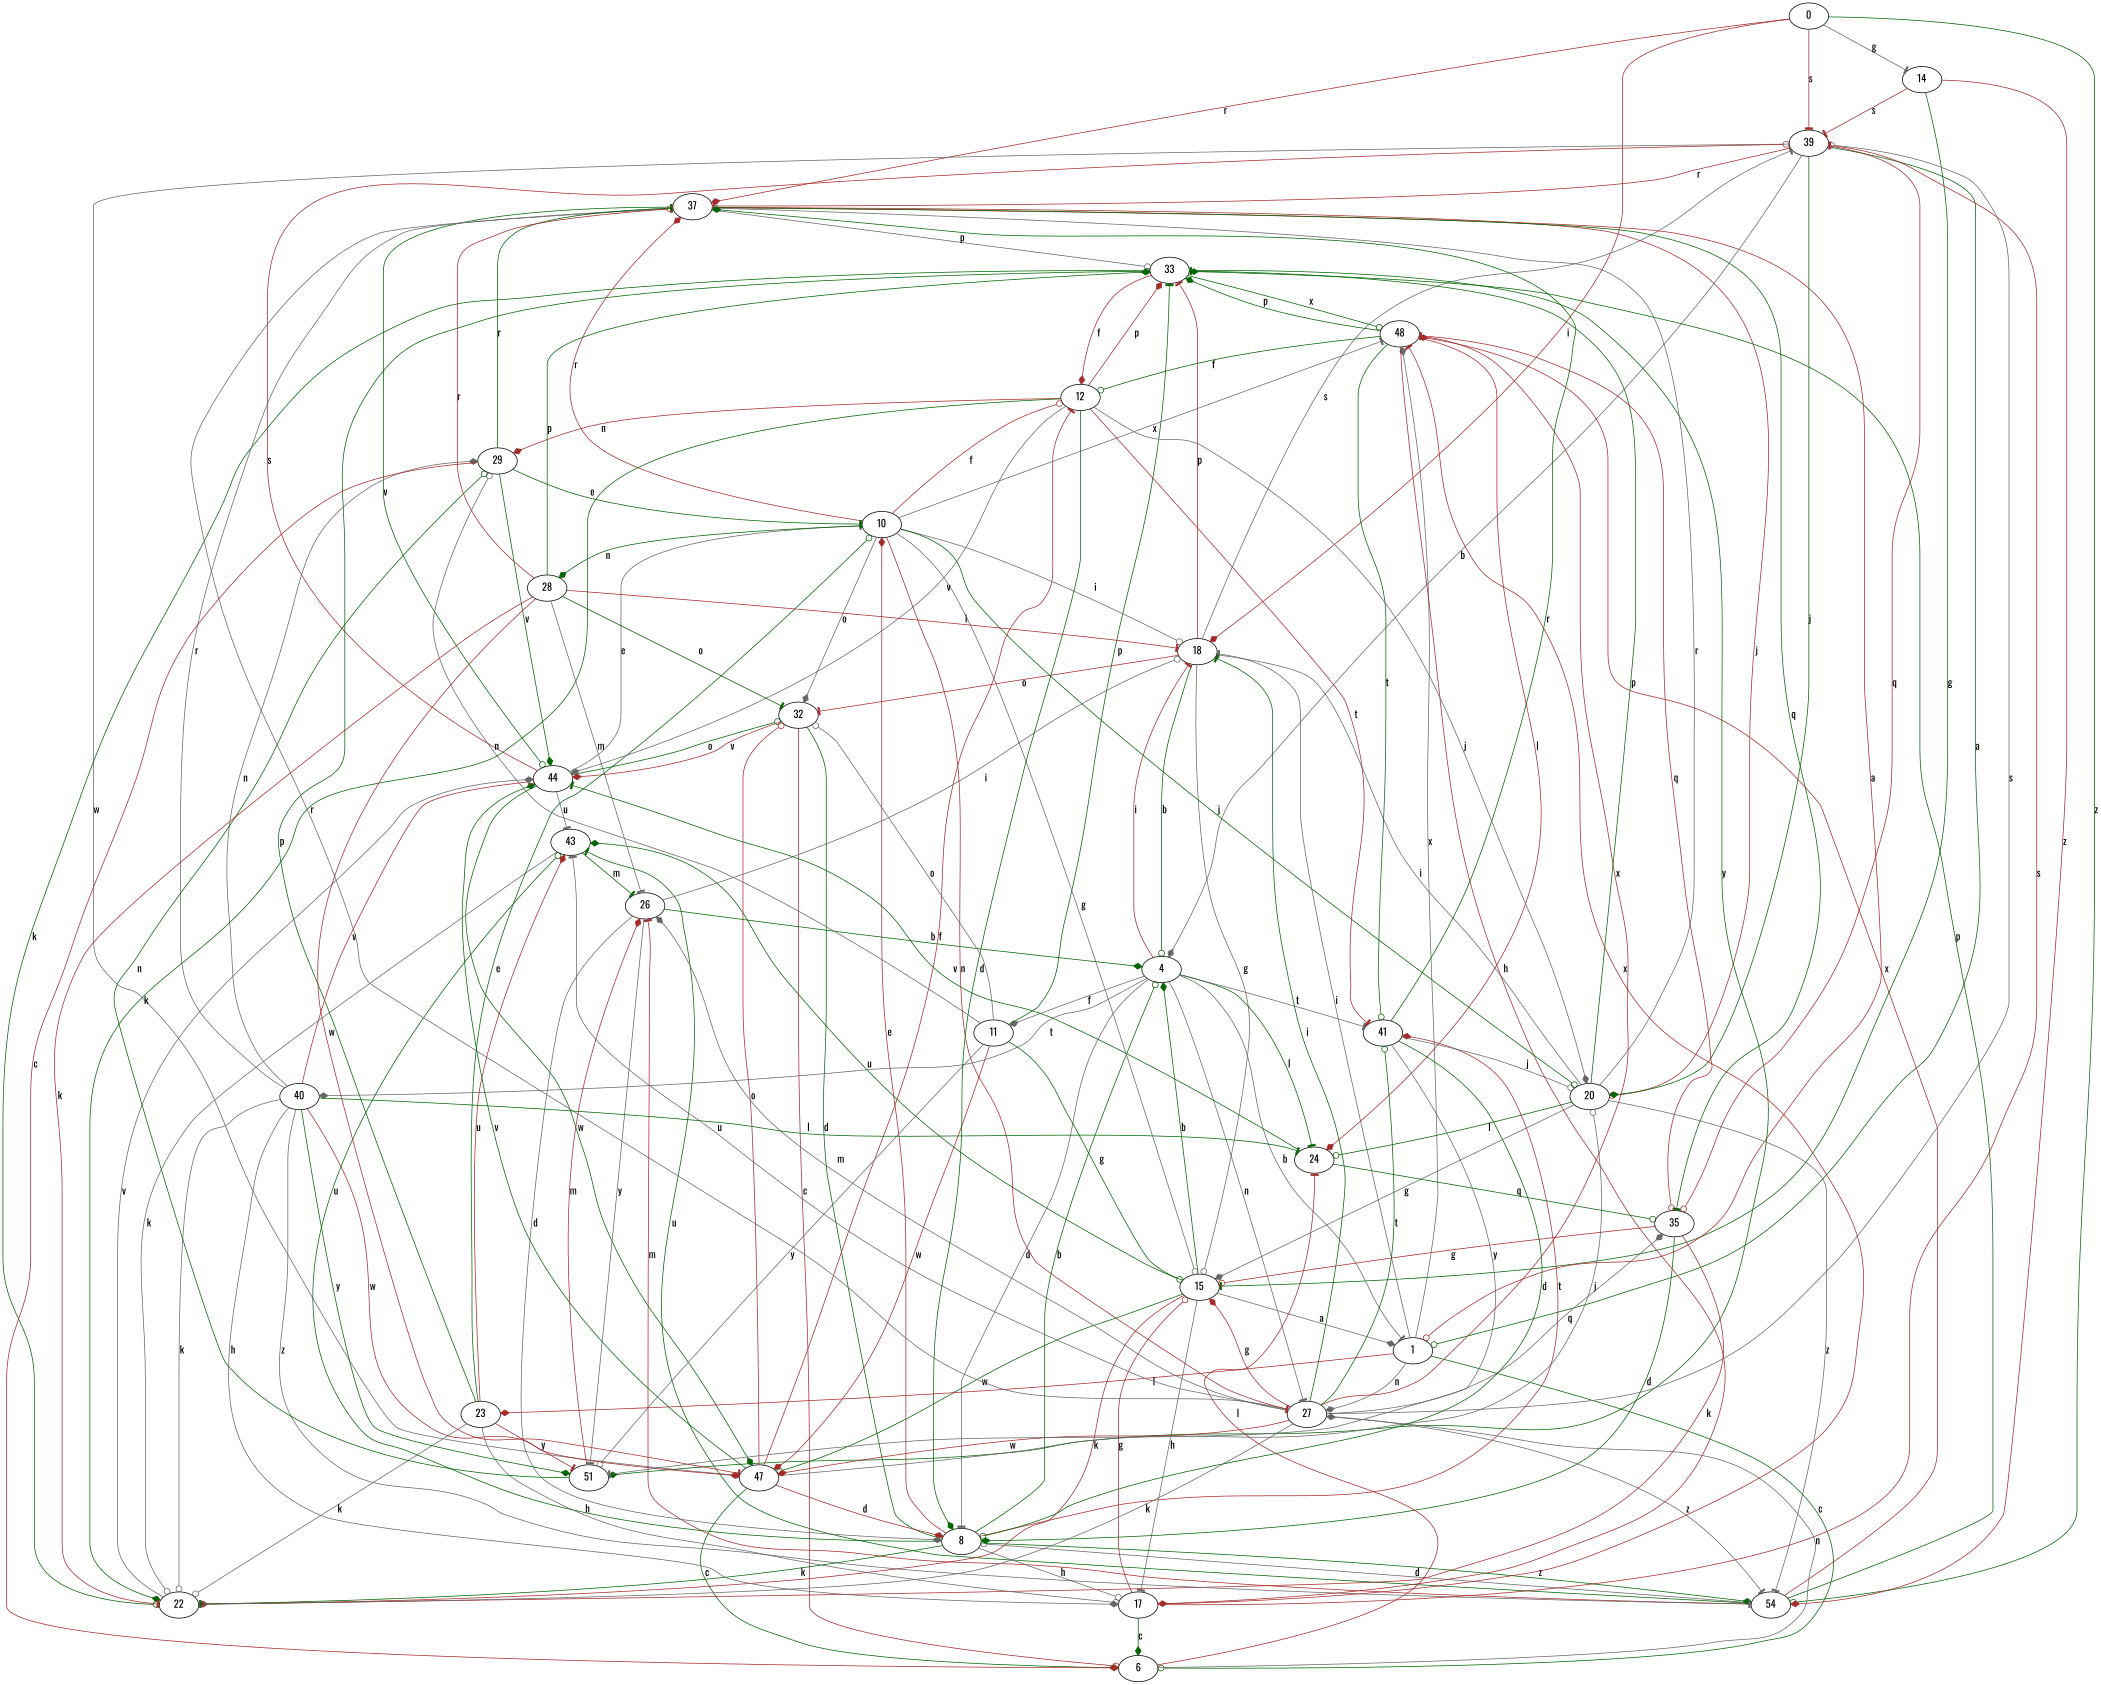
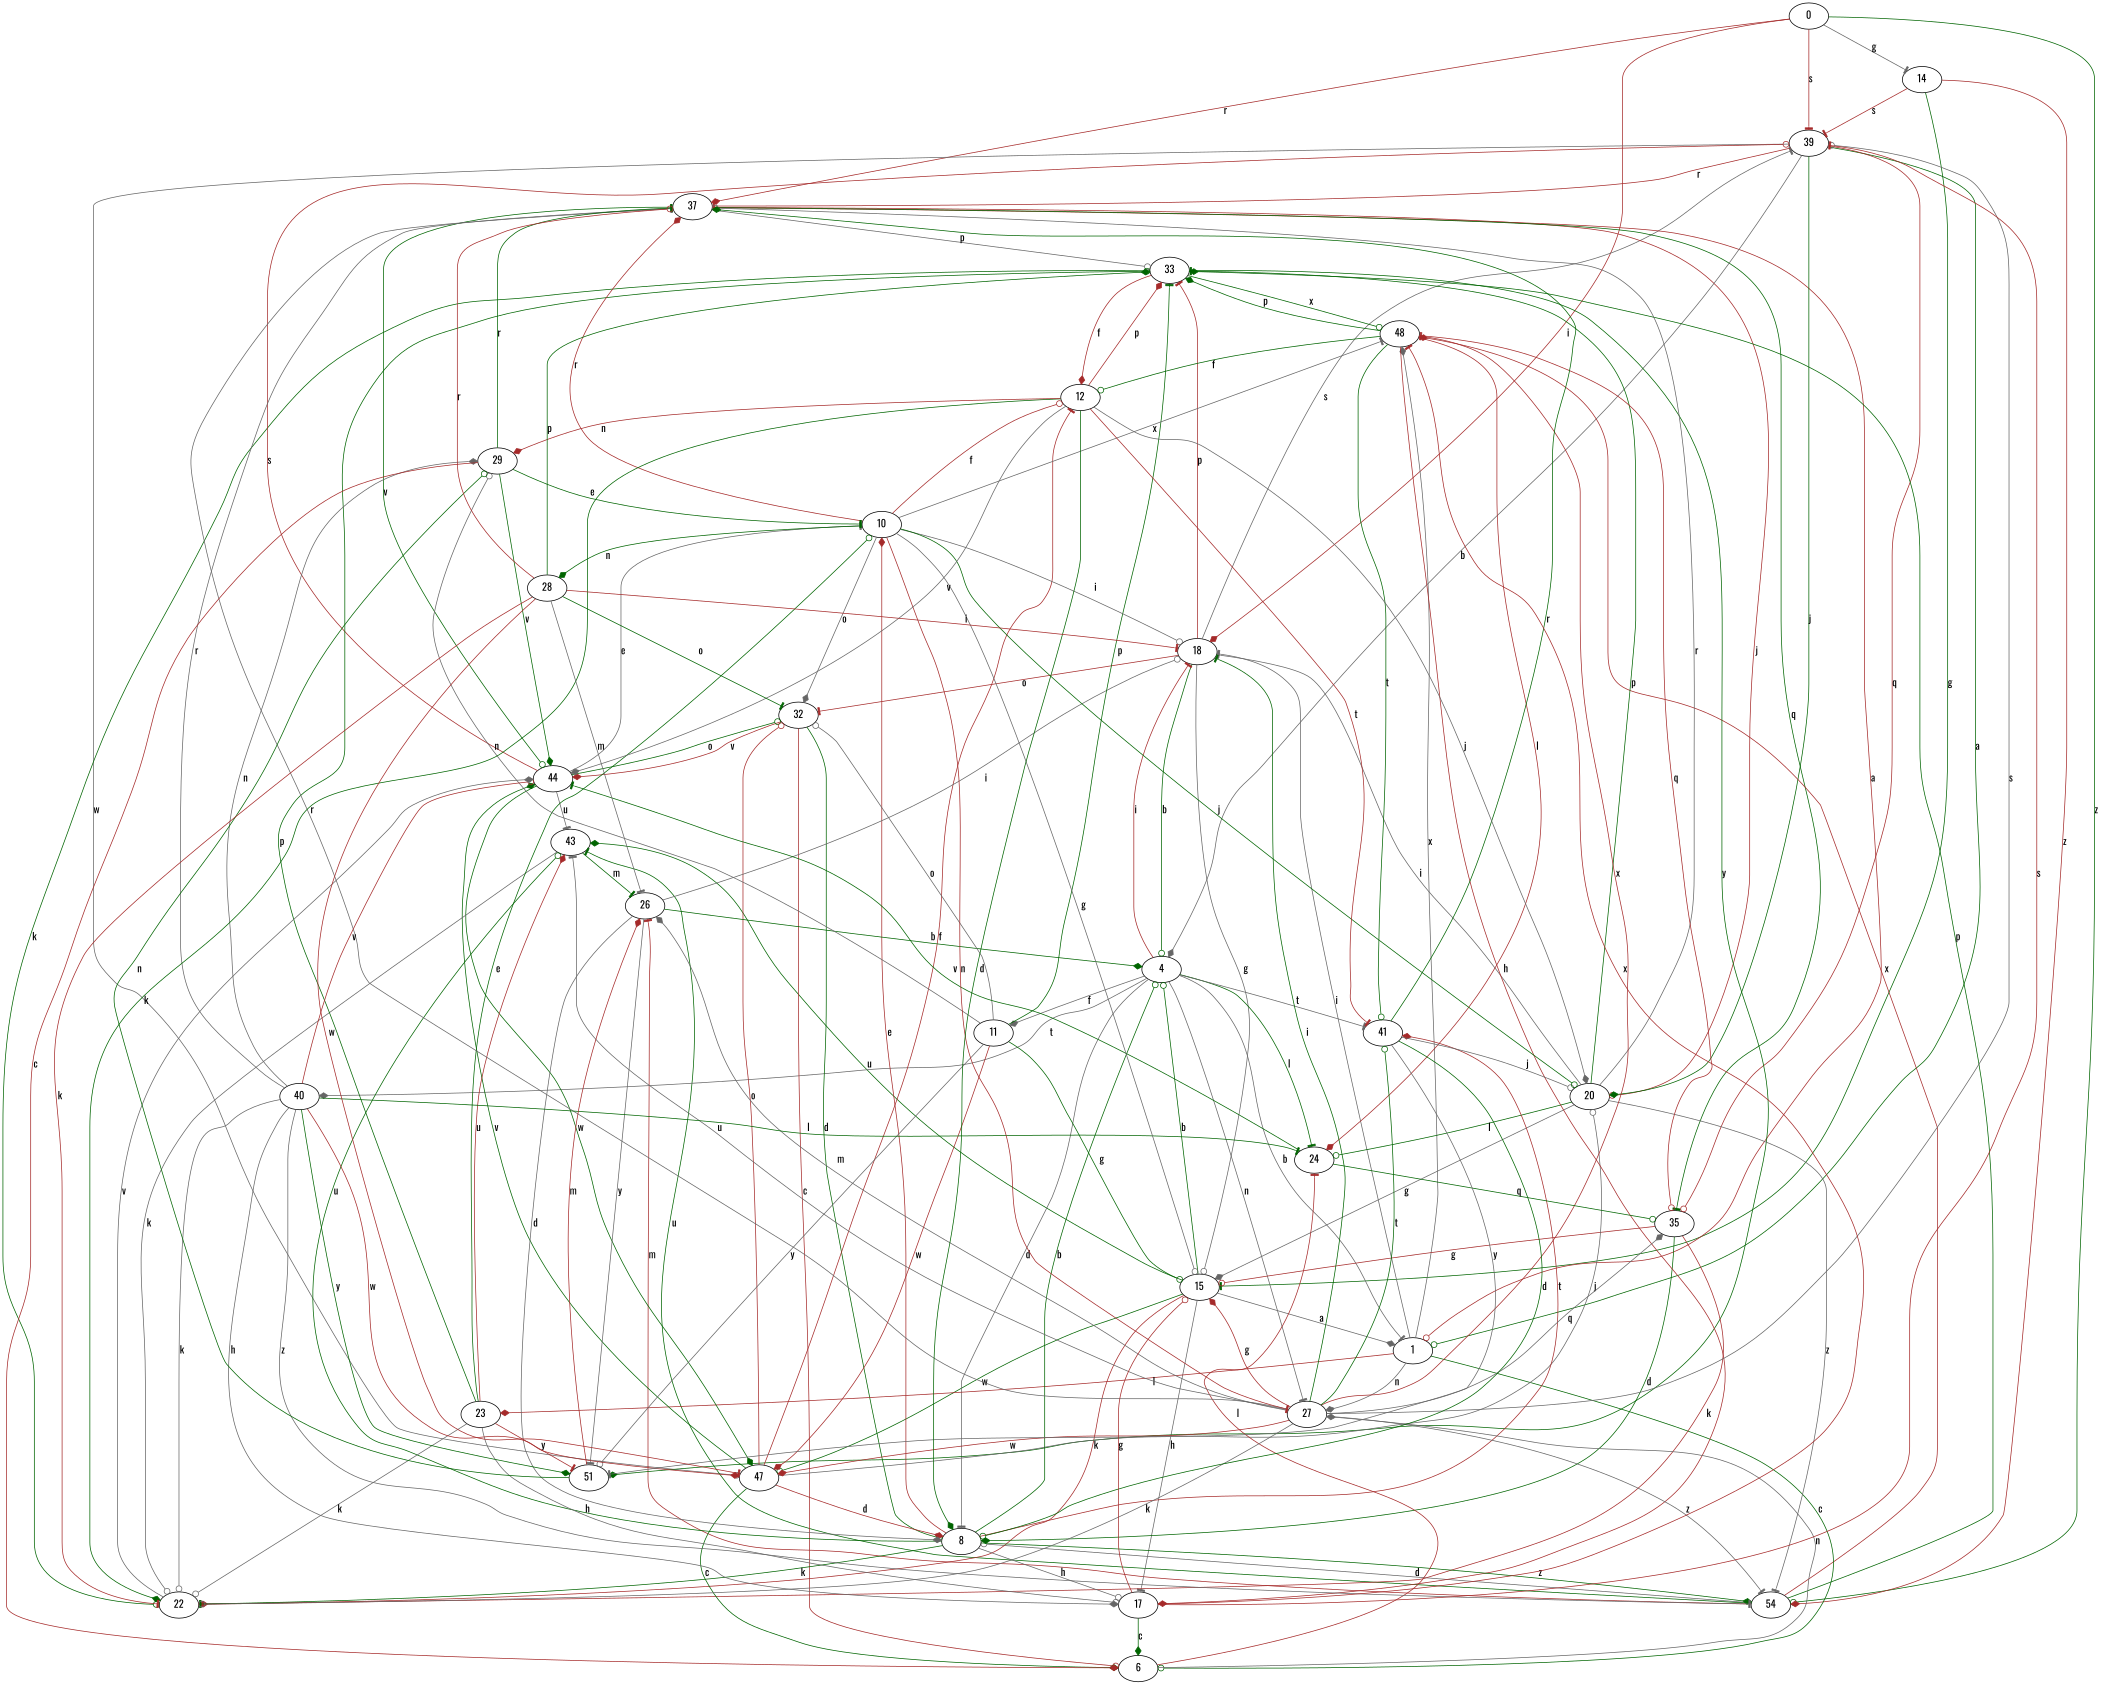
(1180, 1126) -> (1181, 1131)
